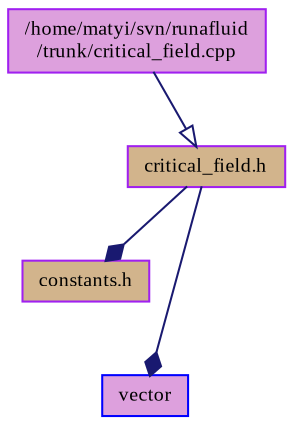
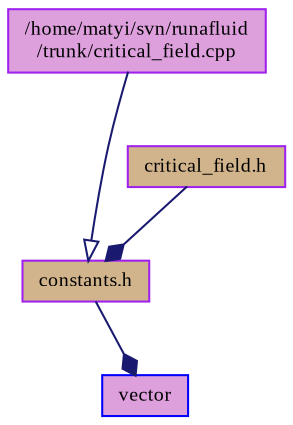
(170, 100) -> (106, 155)
(179, 269) -> (110, 327)
